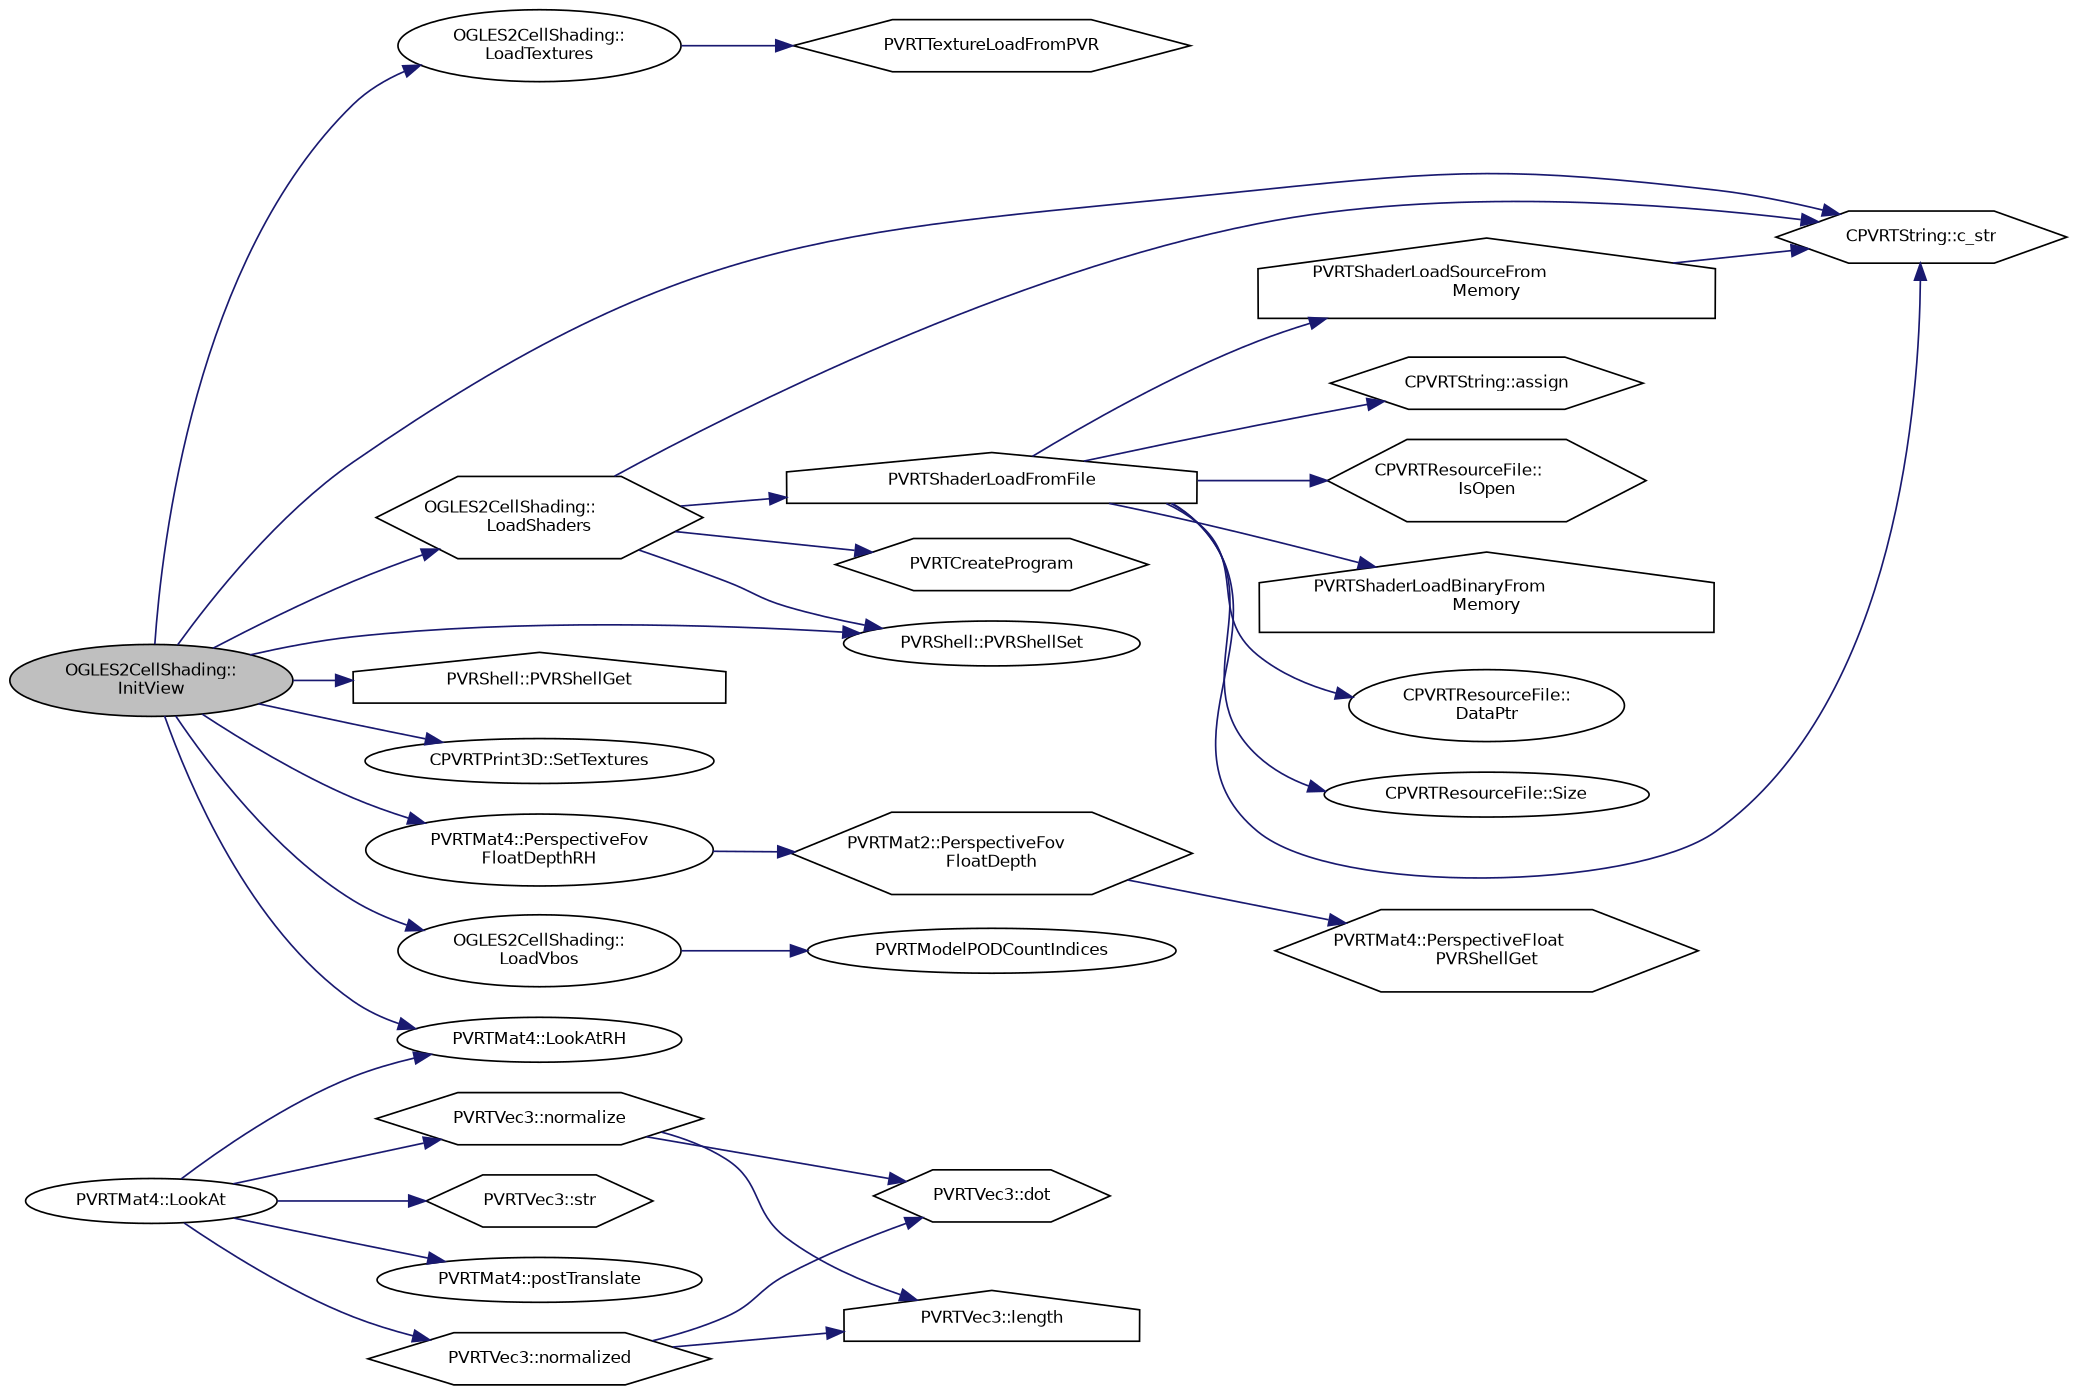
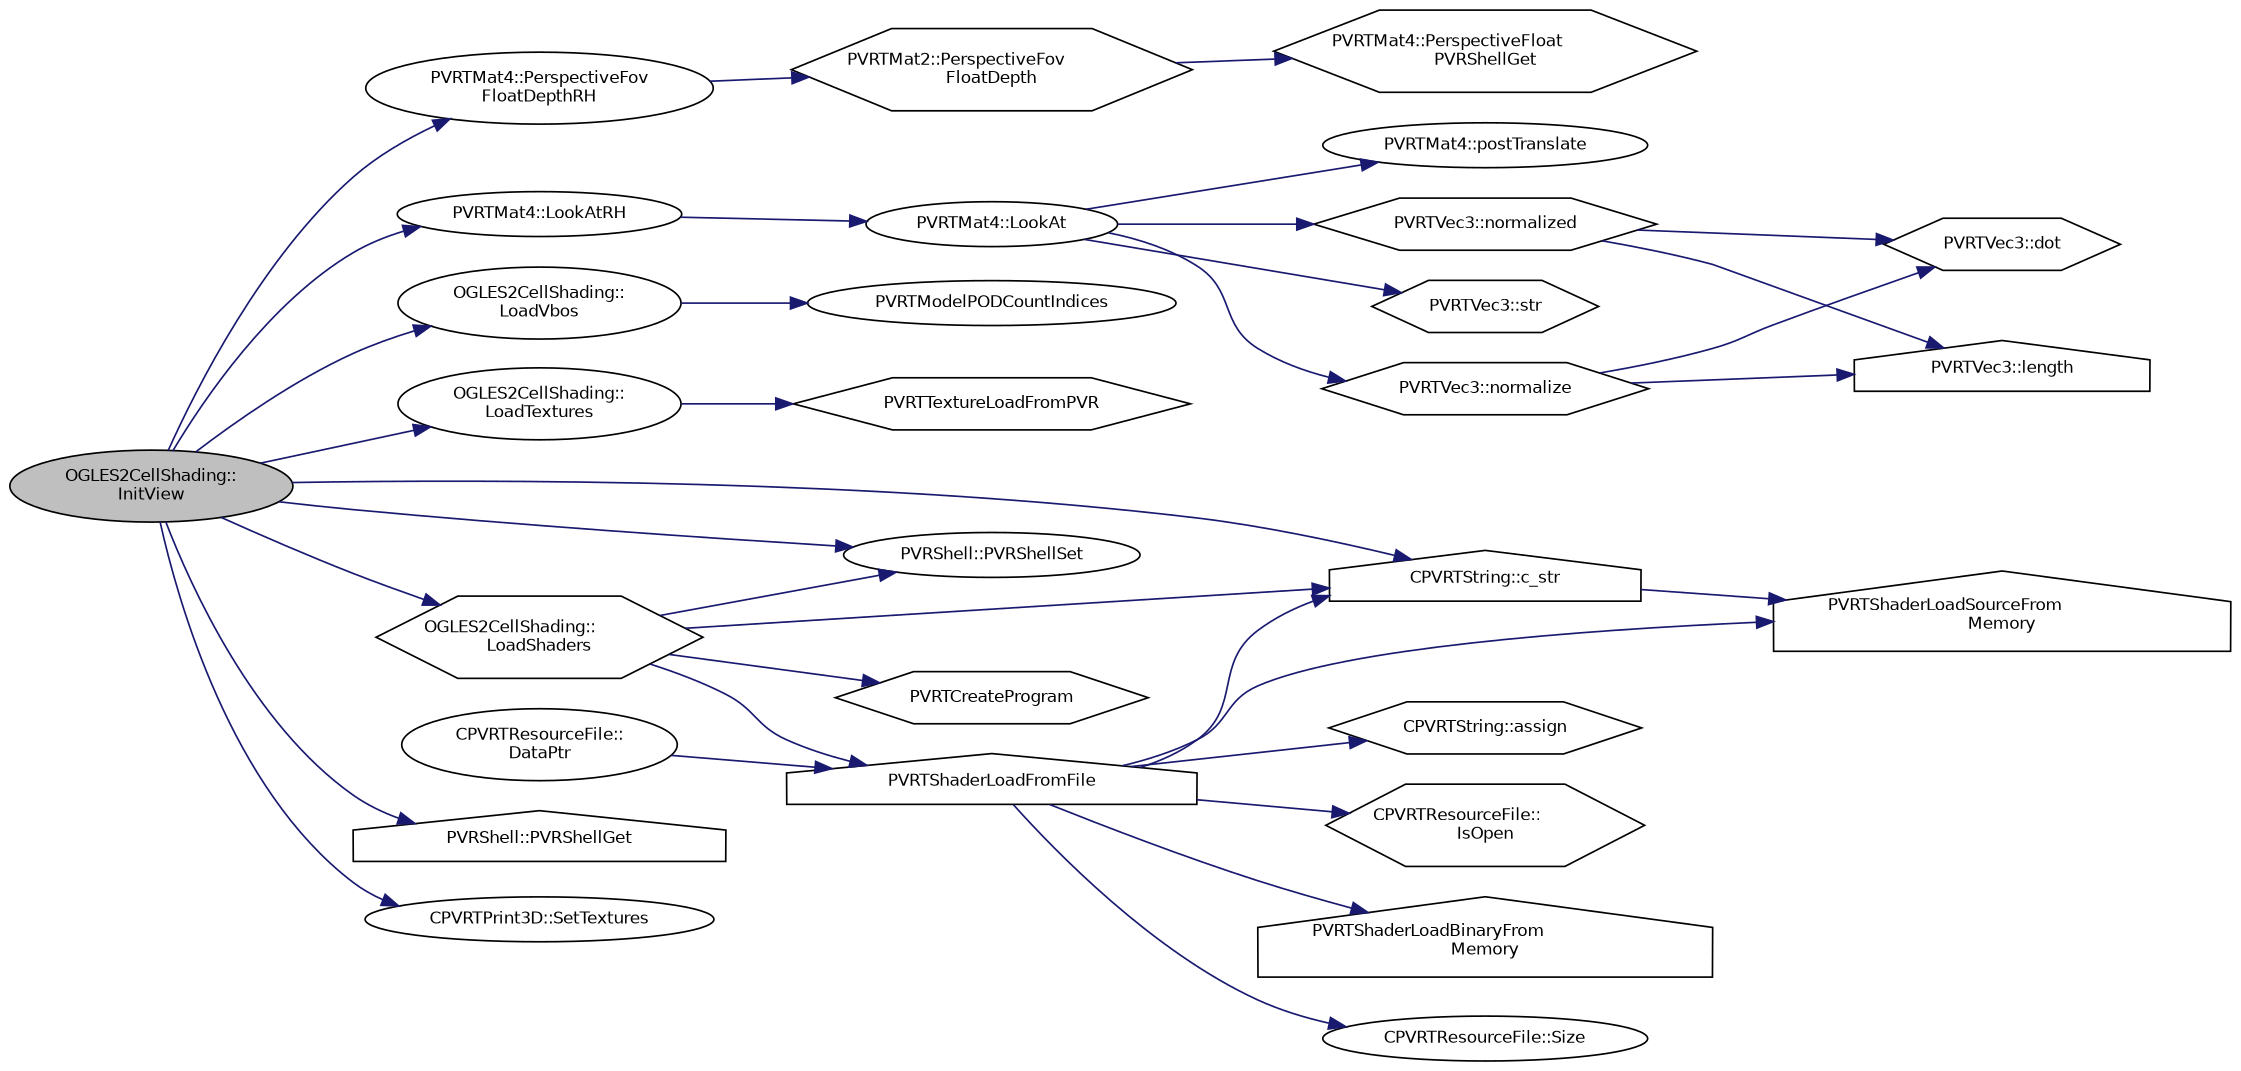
(1921, 237) -> (1485, 578)
(1732, 257) -> (1705, 594)
(1243, 639) -> (743, 761)
(292, 1106) -> (765, 219)
